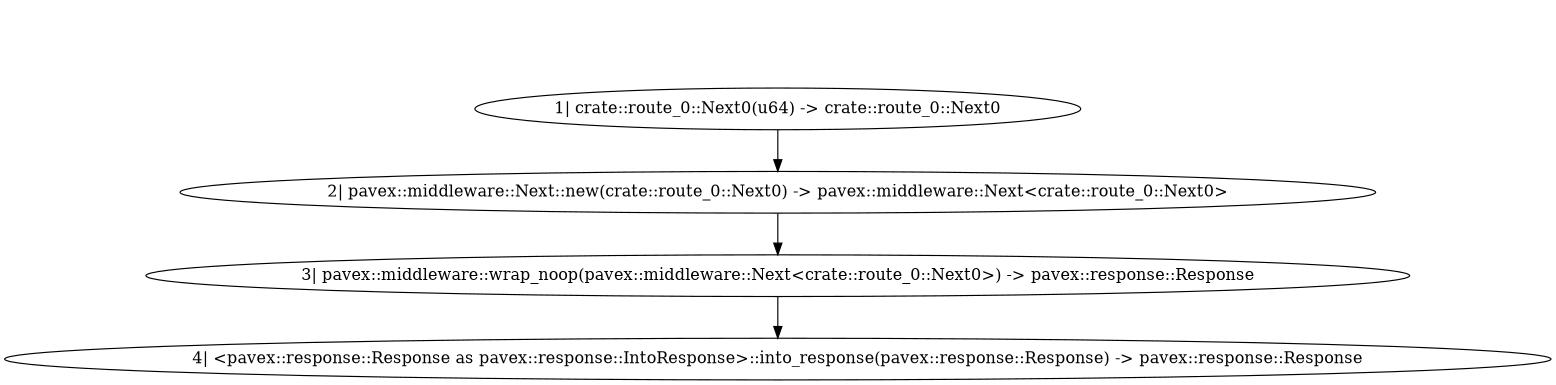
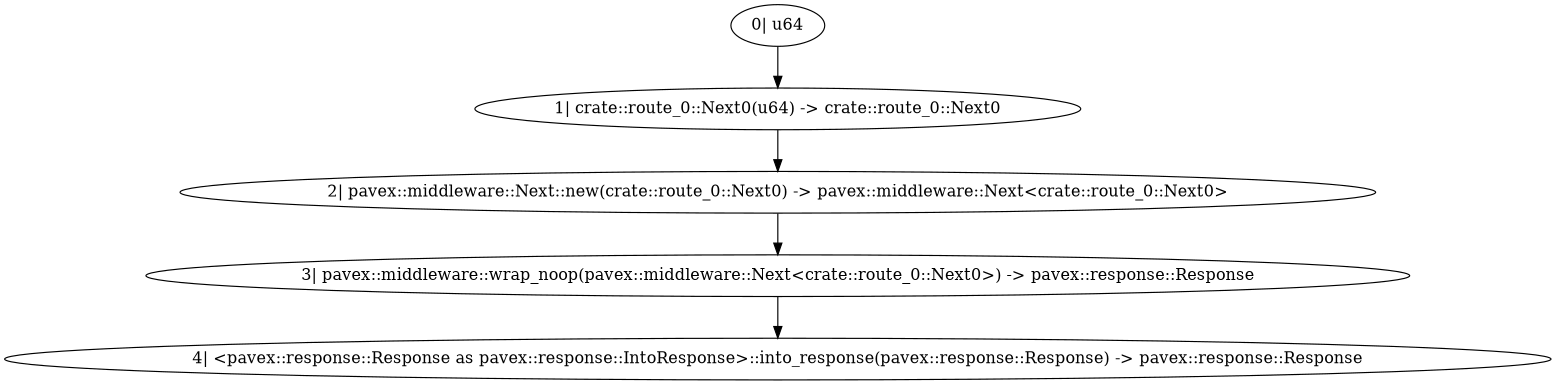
none -> (778, 25)
